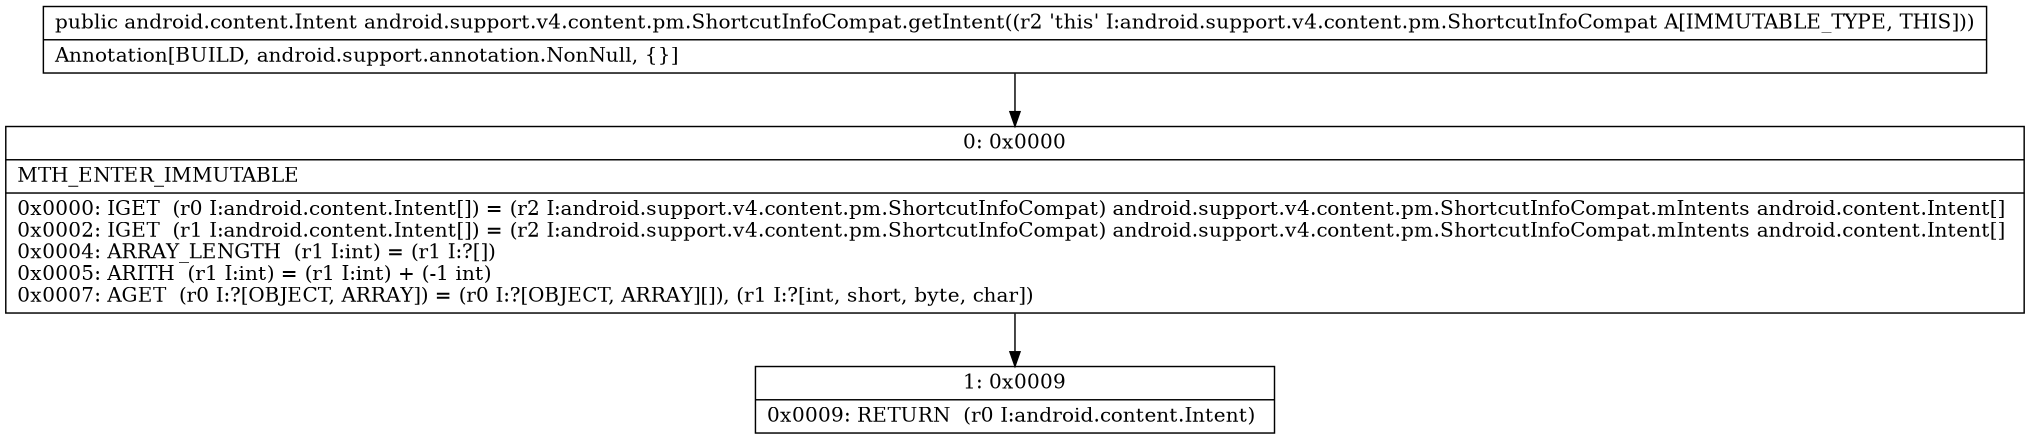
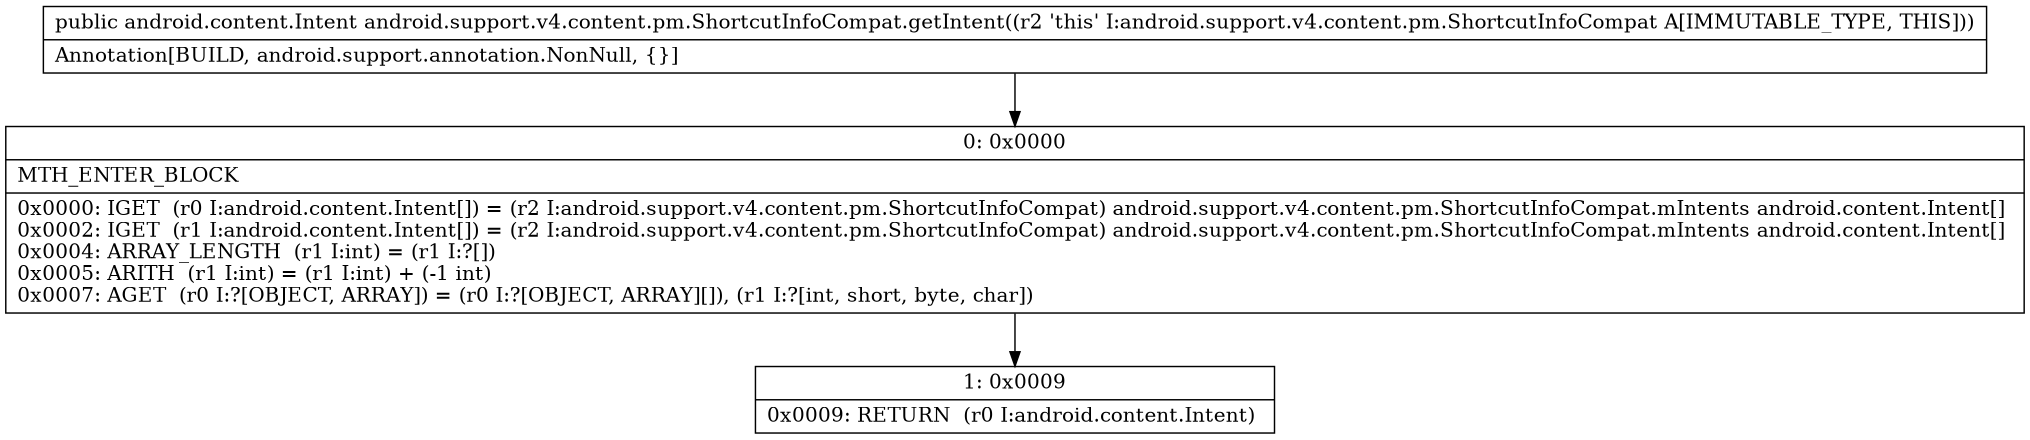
(159, 176) -> (129, 176)
